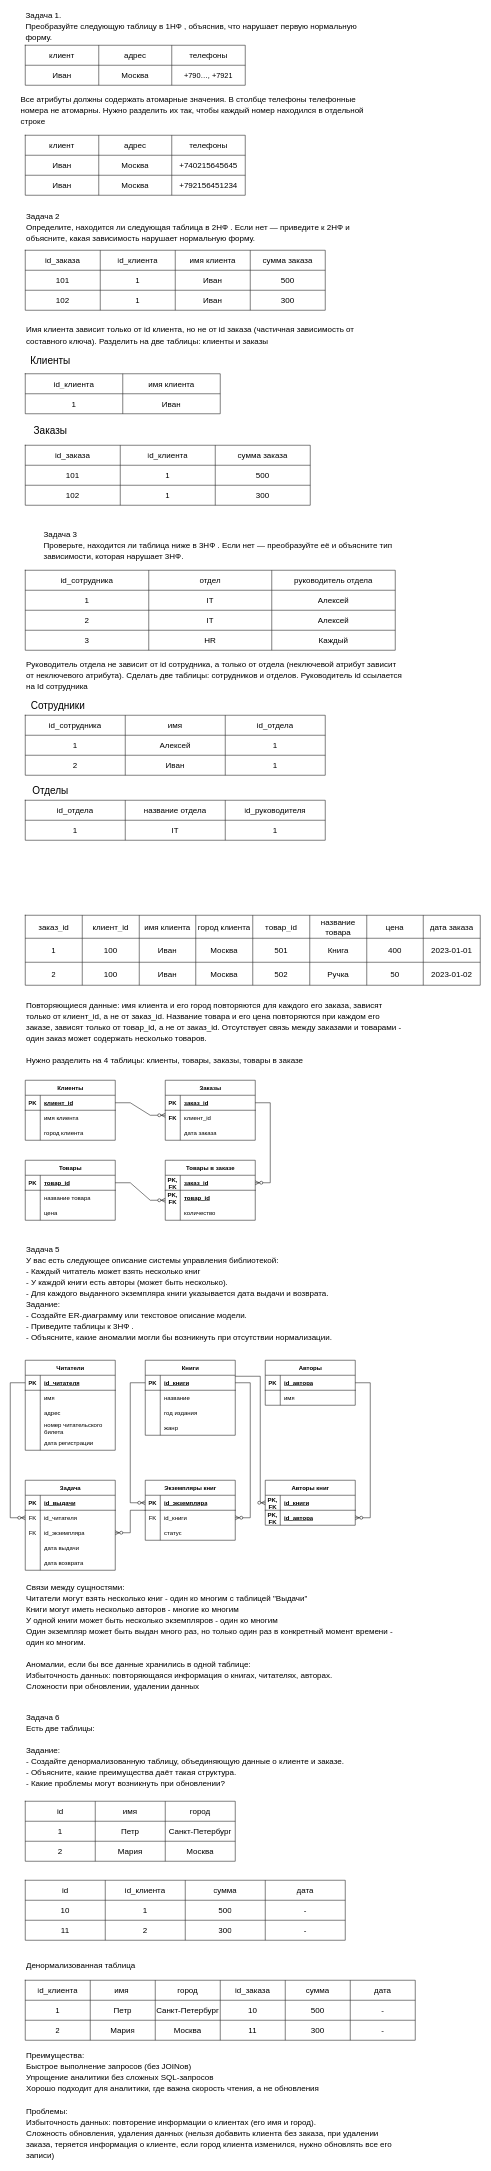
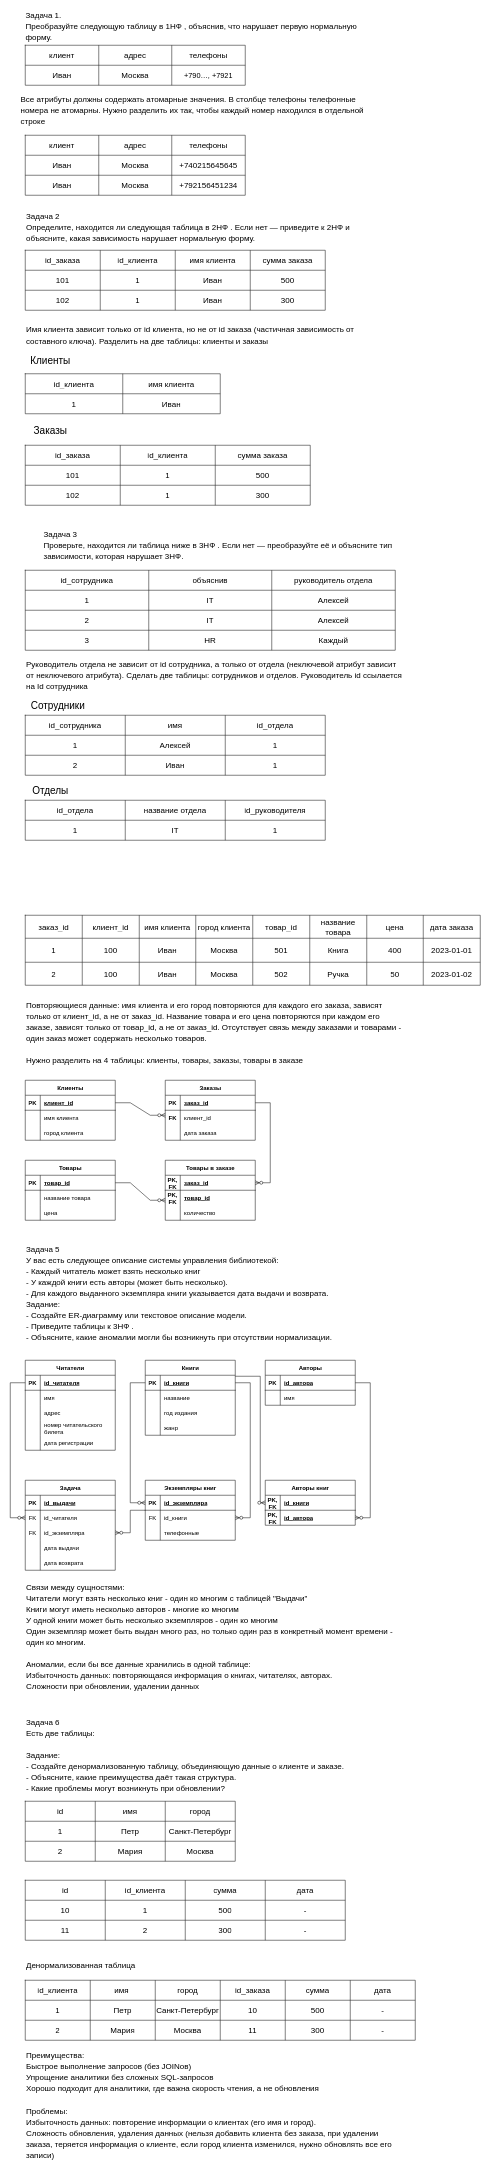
(210, 580) -> (210, 580)
(174, 1533) -> (181, 1533)
(215, 1750) -> (215, 1755)
